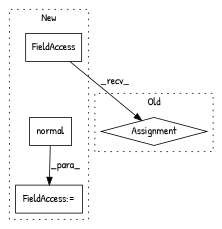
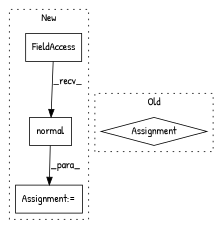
(103, 88) -> (52, 85)
(49, 199) -> (49, 199)
